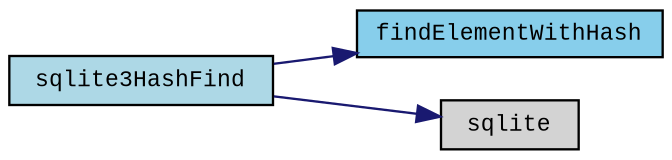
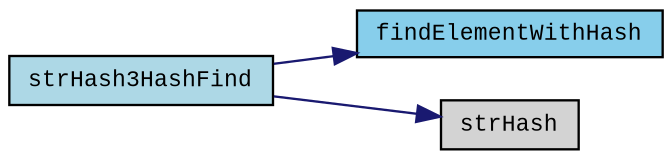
(141, 80) -> (141, 80)
(510, 125) -> (510, 125)
